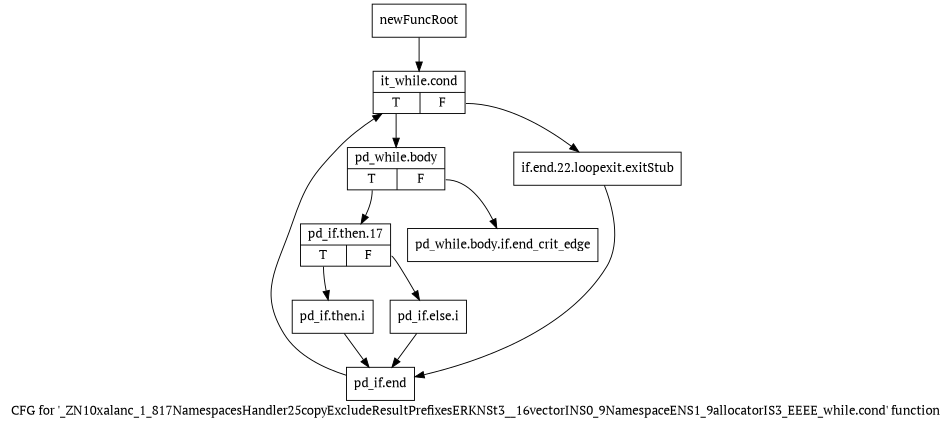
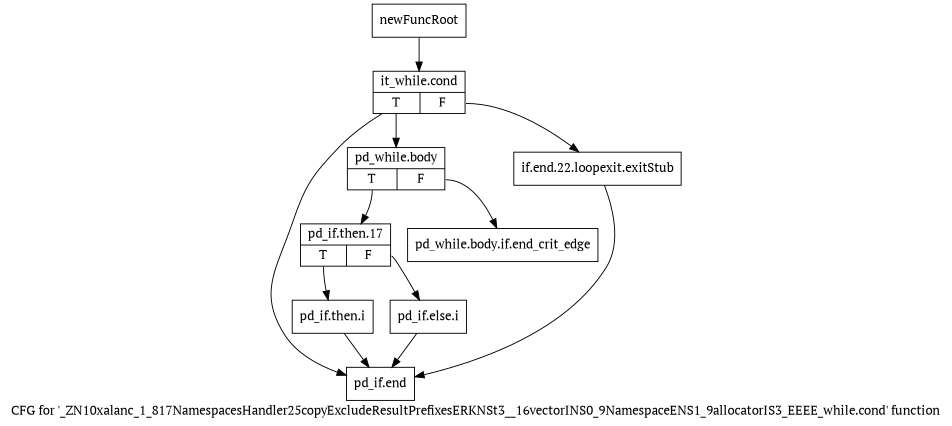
(282, 250) -> (286, 241)
